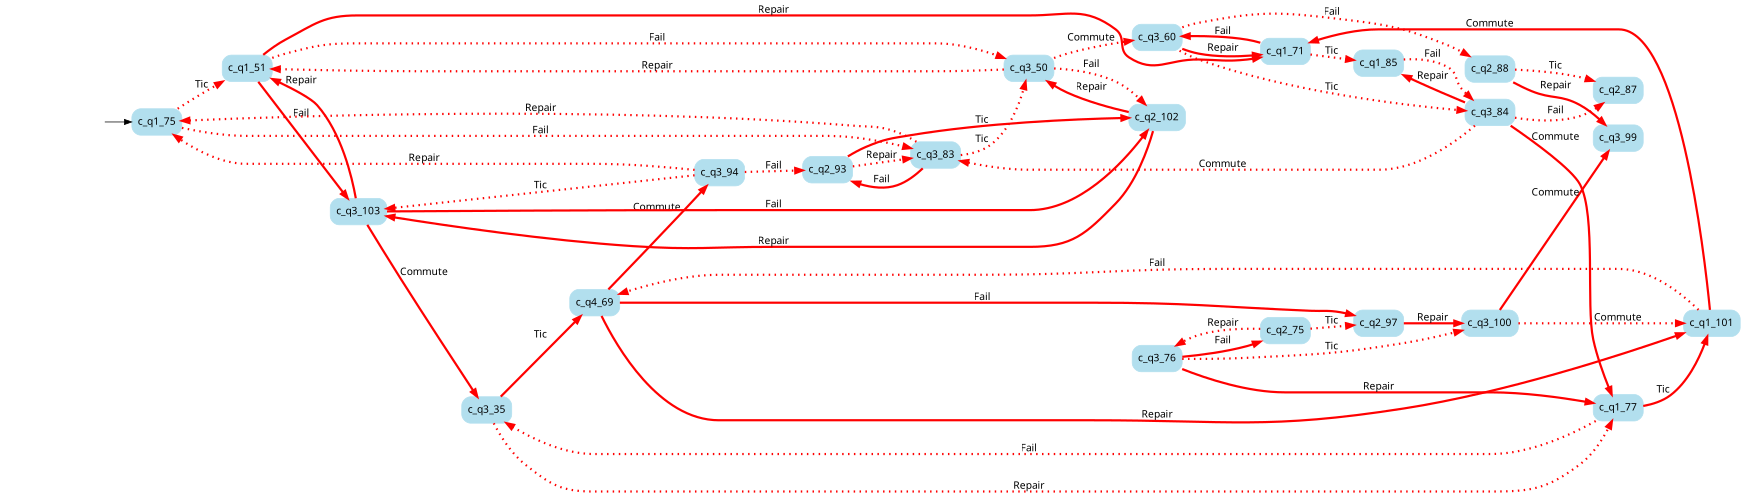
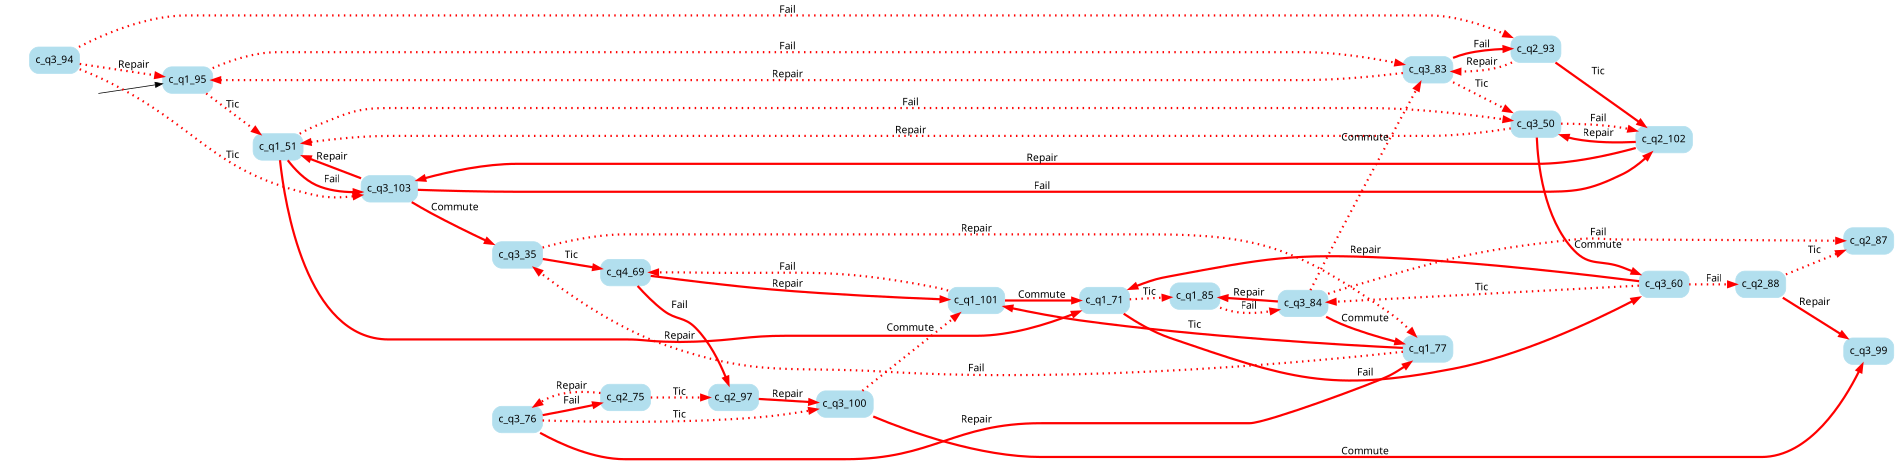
(1089, 48) -> (1558, 226)
(157, 122) -> (188, 80)
(655, 241) -> none
